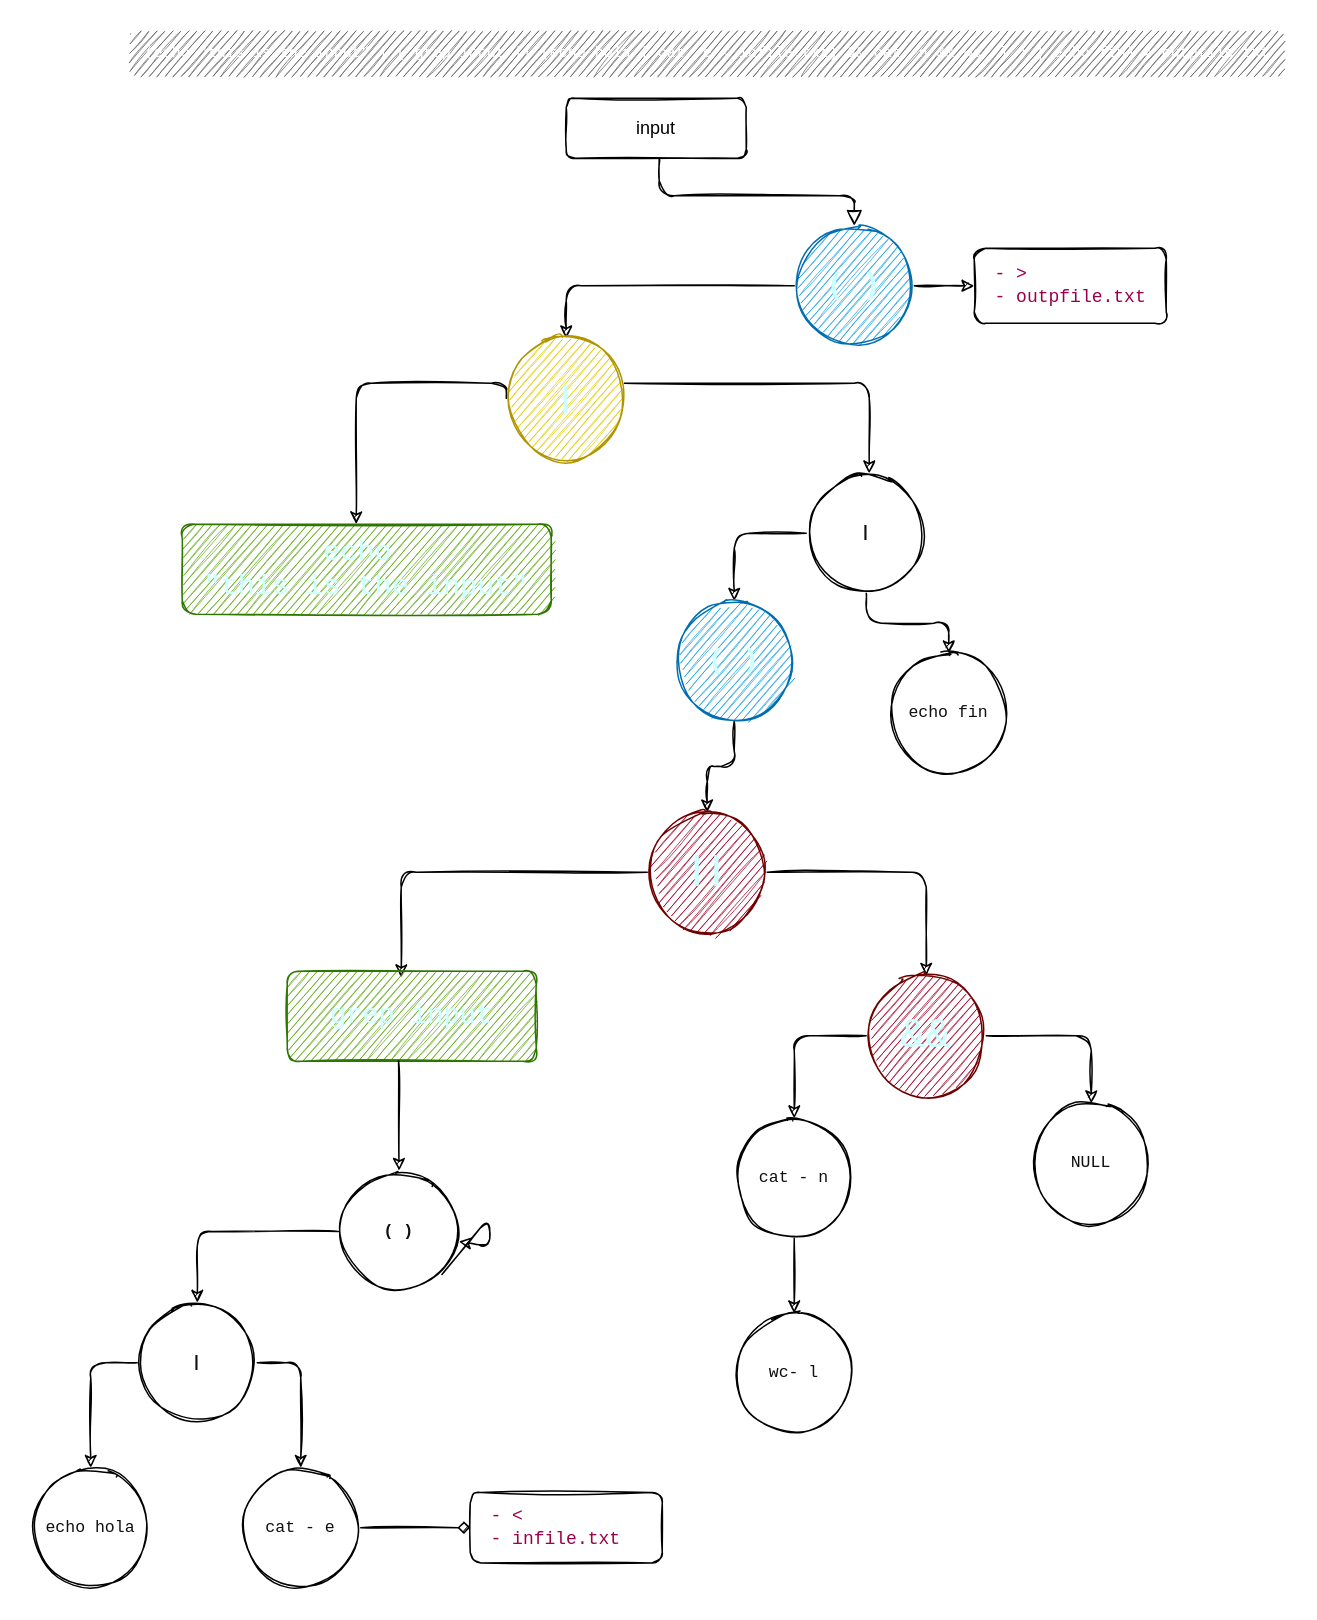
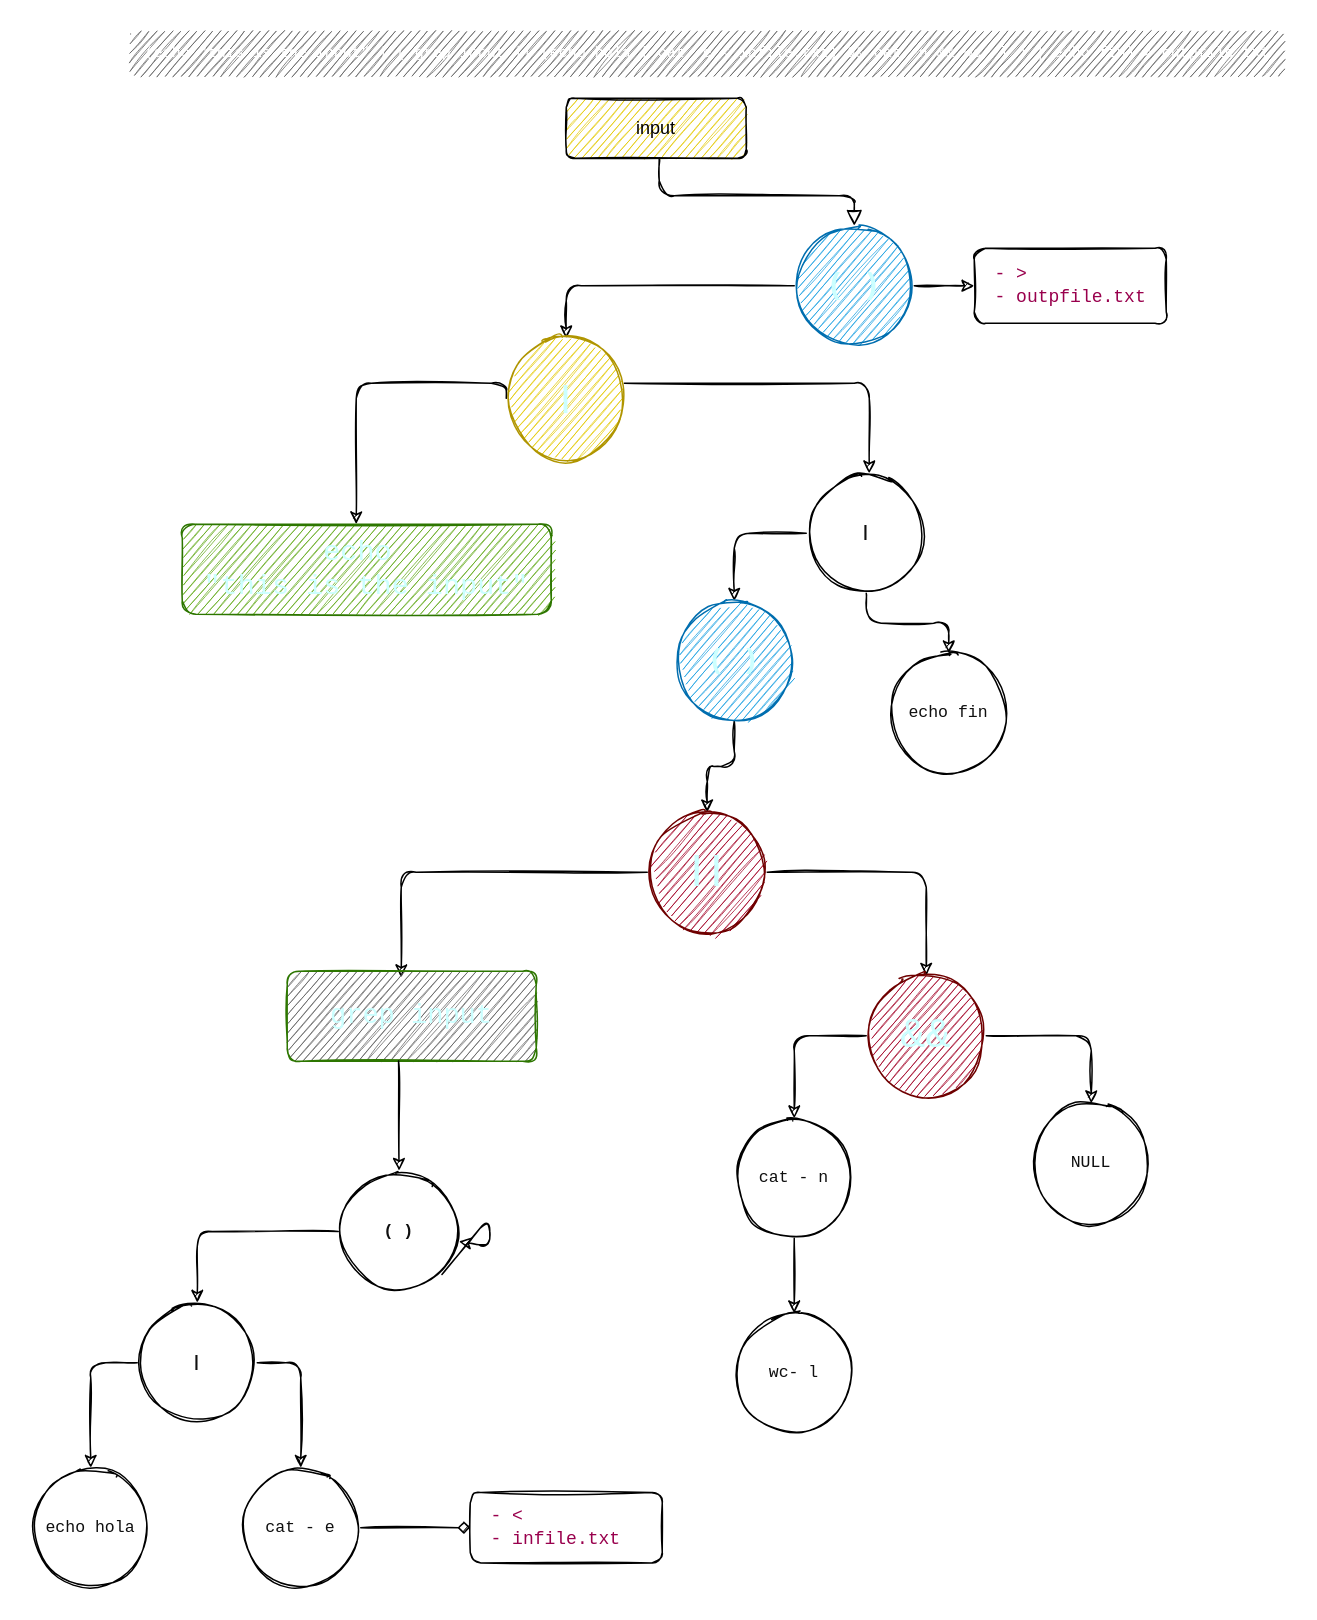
(656, 128) -> (656, 128)
(412, 1016) -> (412, 1016)
